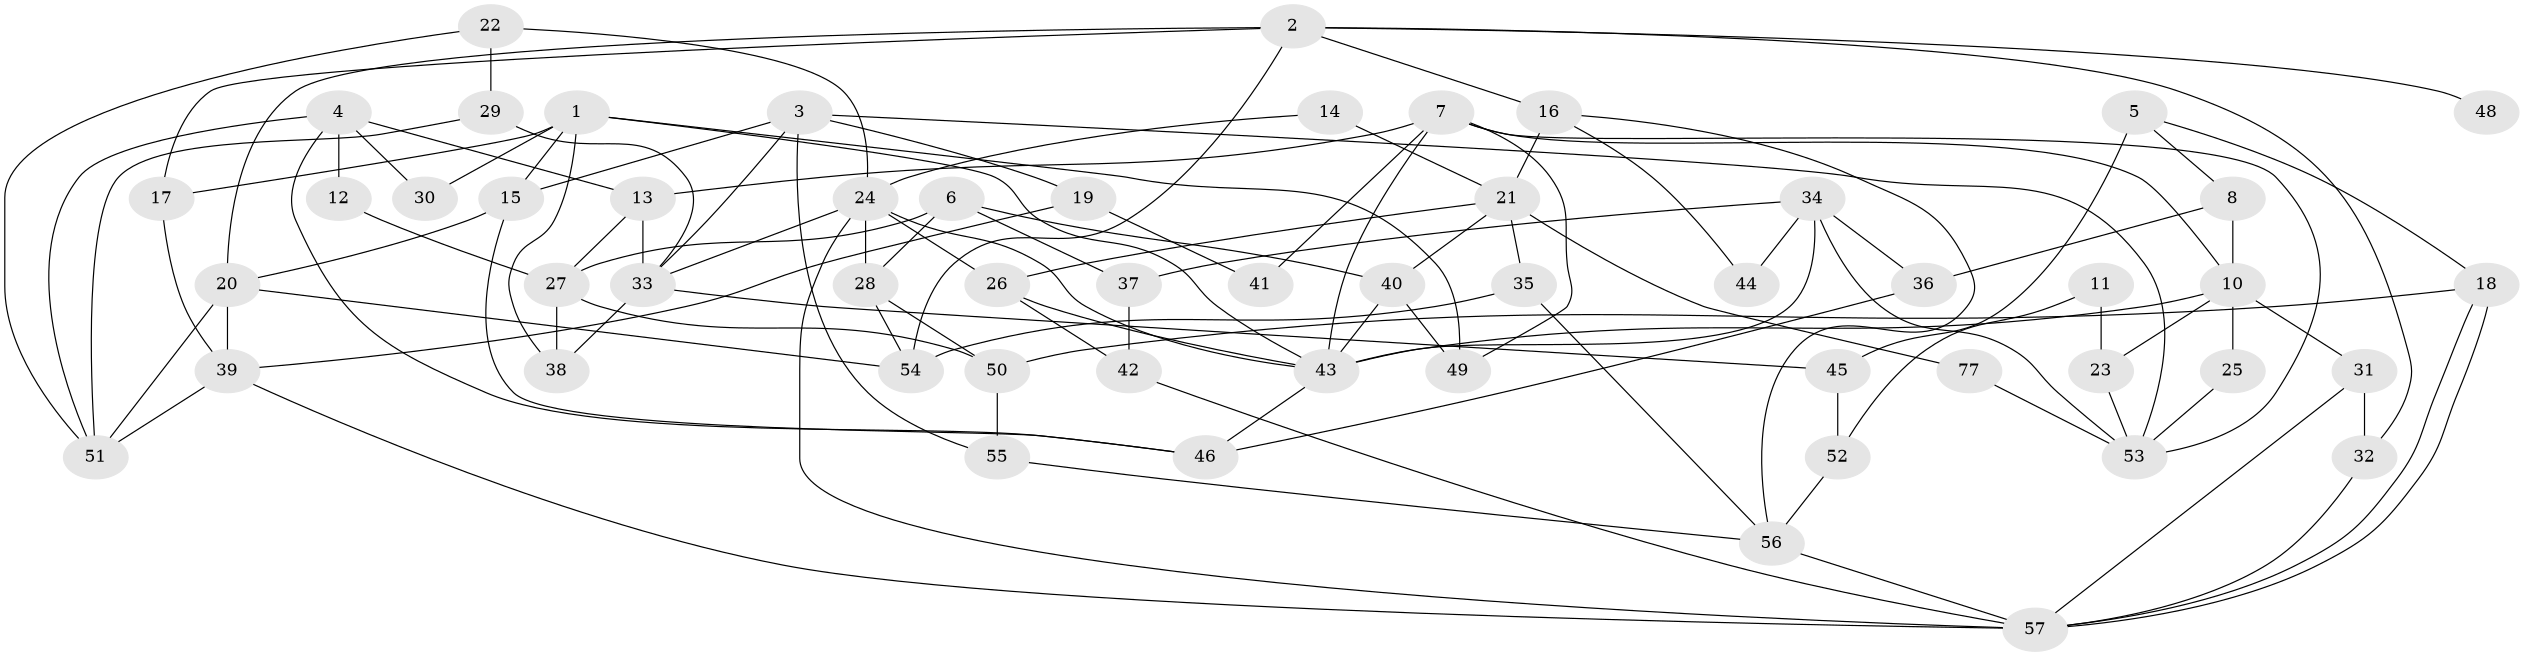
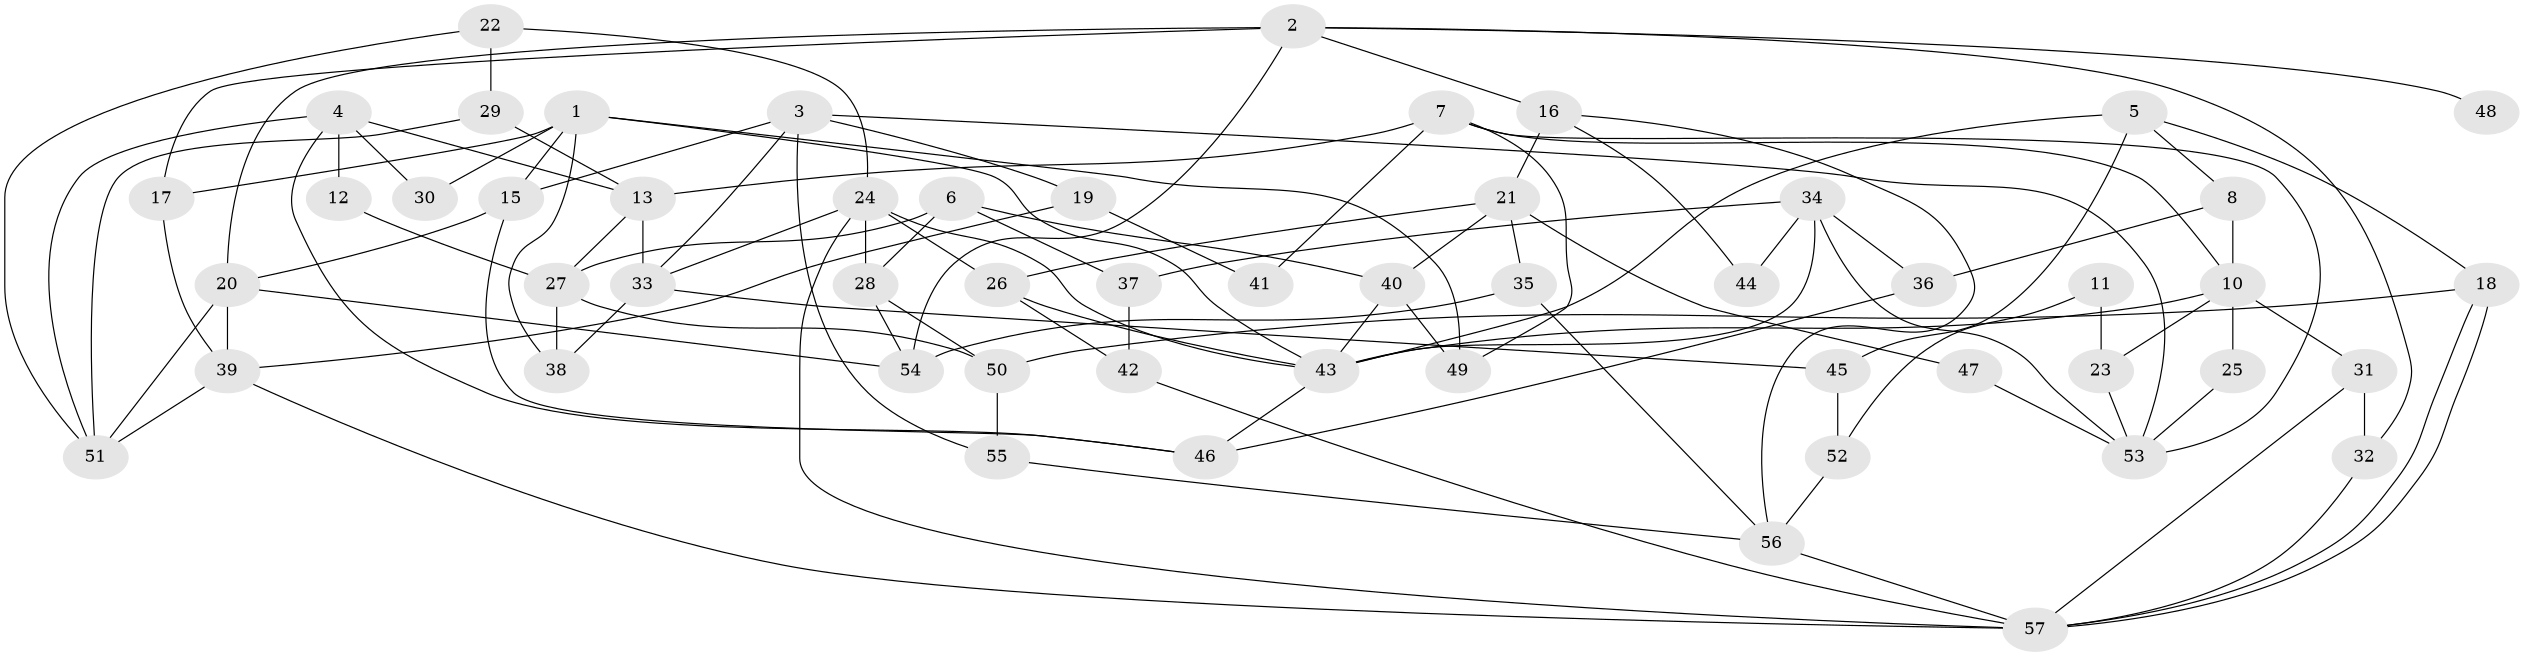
(1330, 113) -> none
(648, 149) -> (564, 154)
(1363, 234) -> (1733, 194)
(1969, 371) -> (1969, 371)
